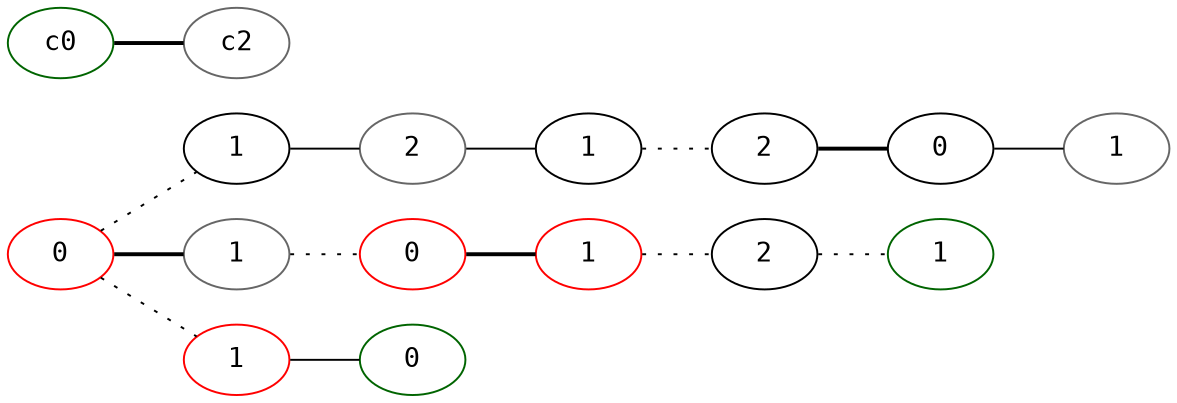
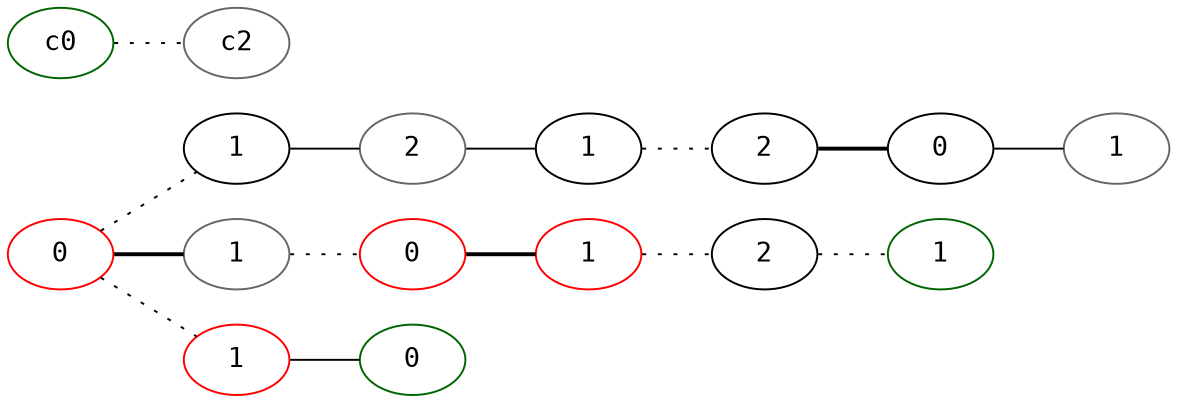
(149, 43) -> (149, 43)
